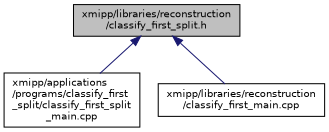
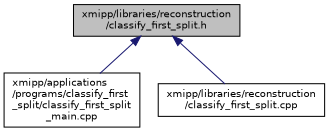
(241, 100) -> (241, 100)
